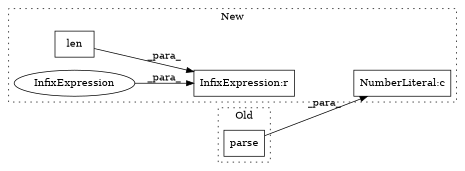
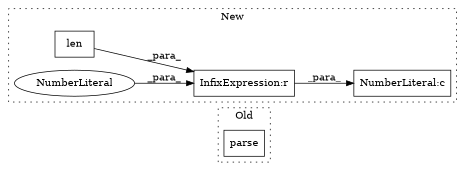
(75, 83) -> (75, 83)
(313, 117) -> (320, 83)
